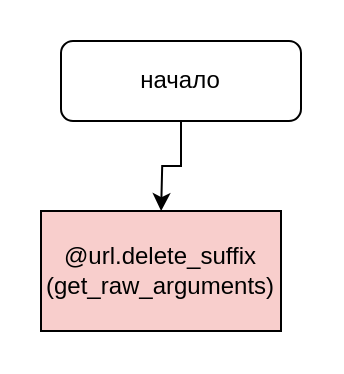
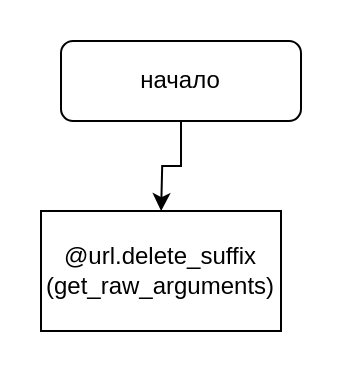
(161, 271) -> (161, 271)
